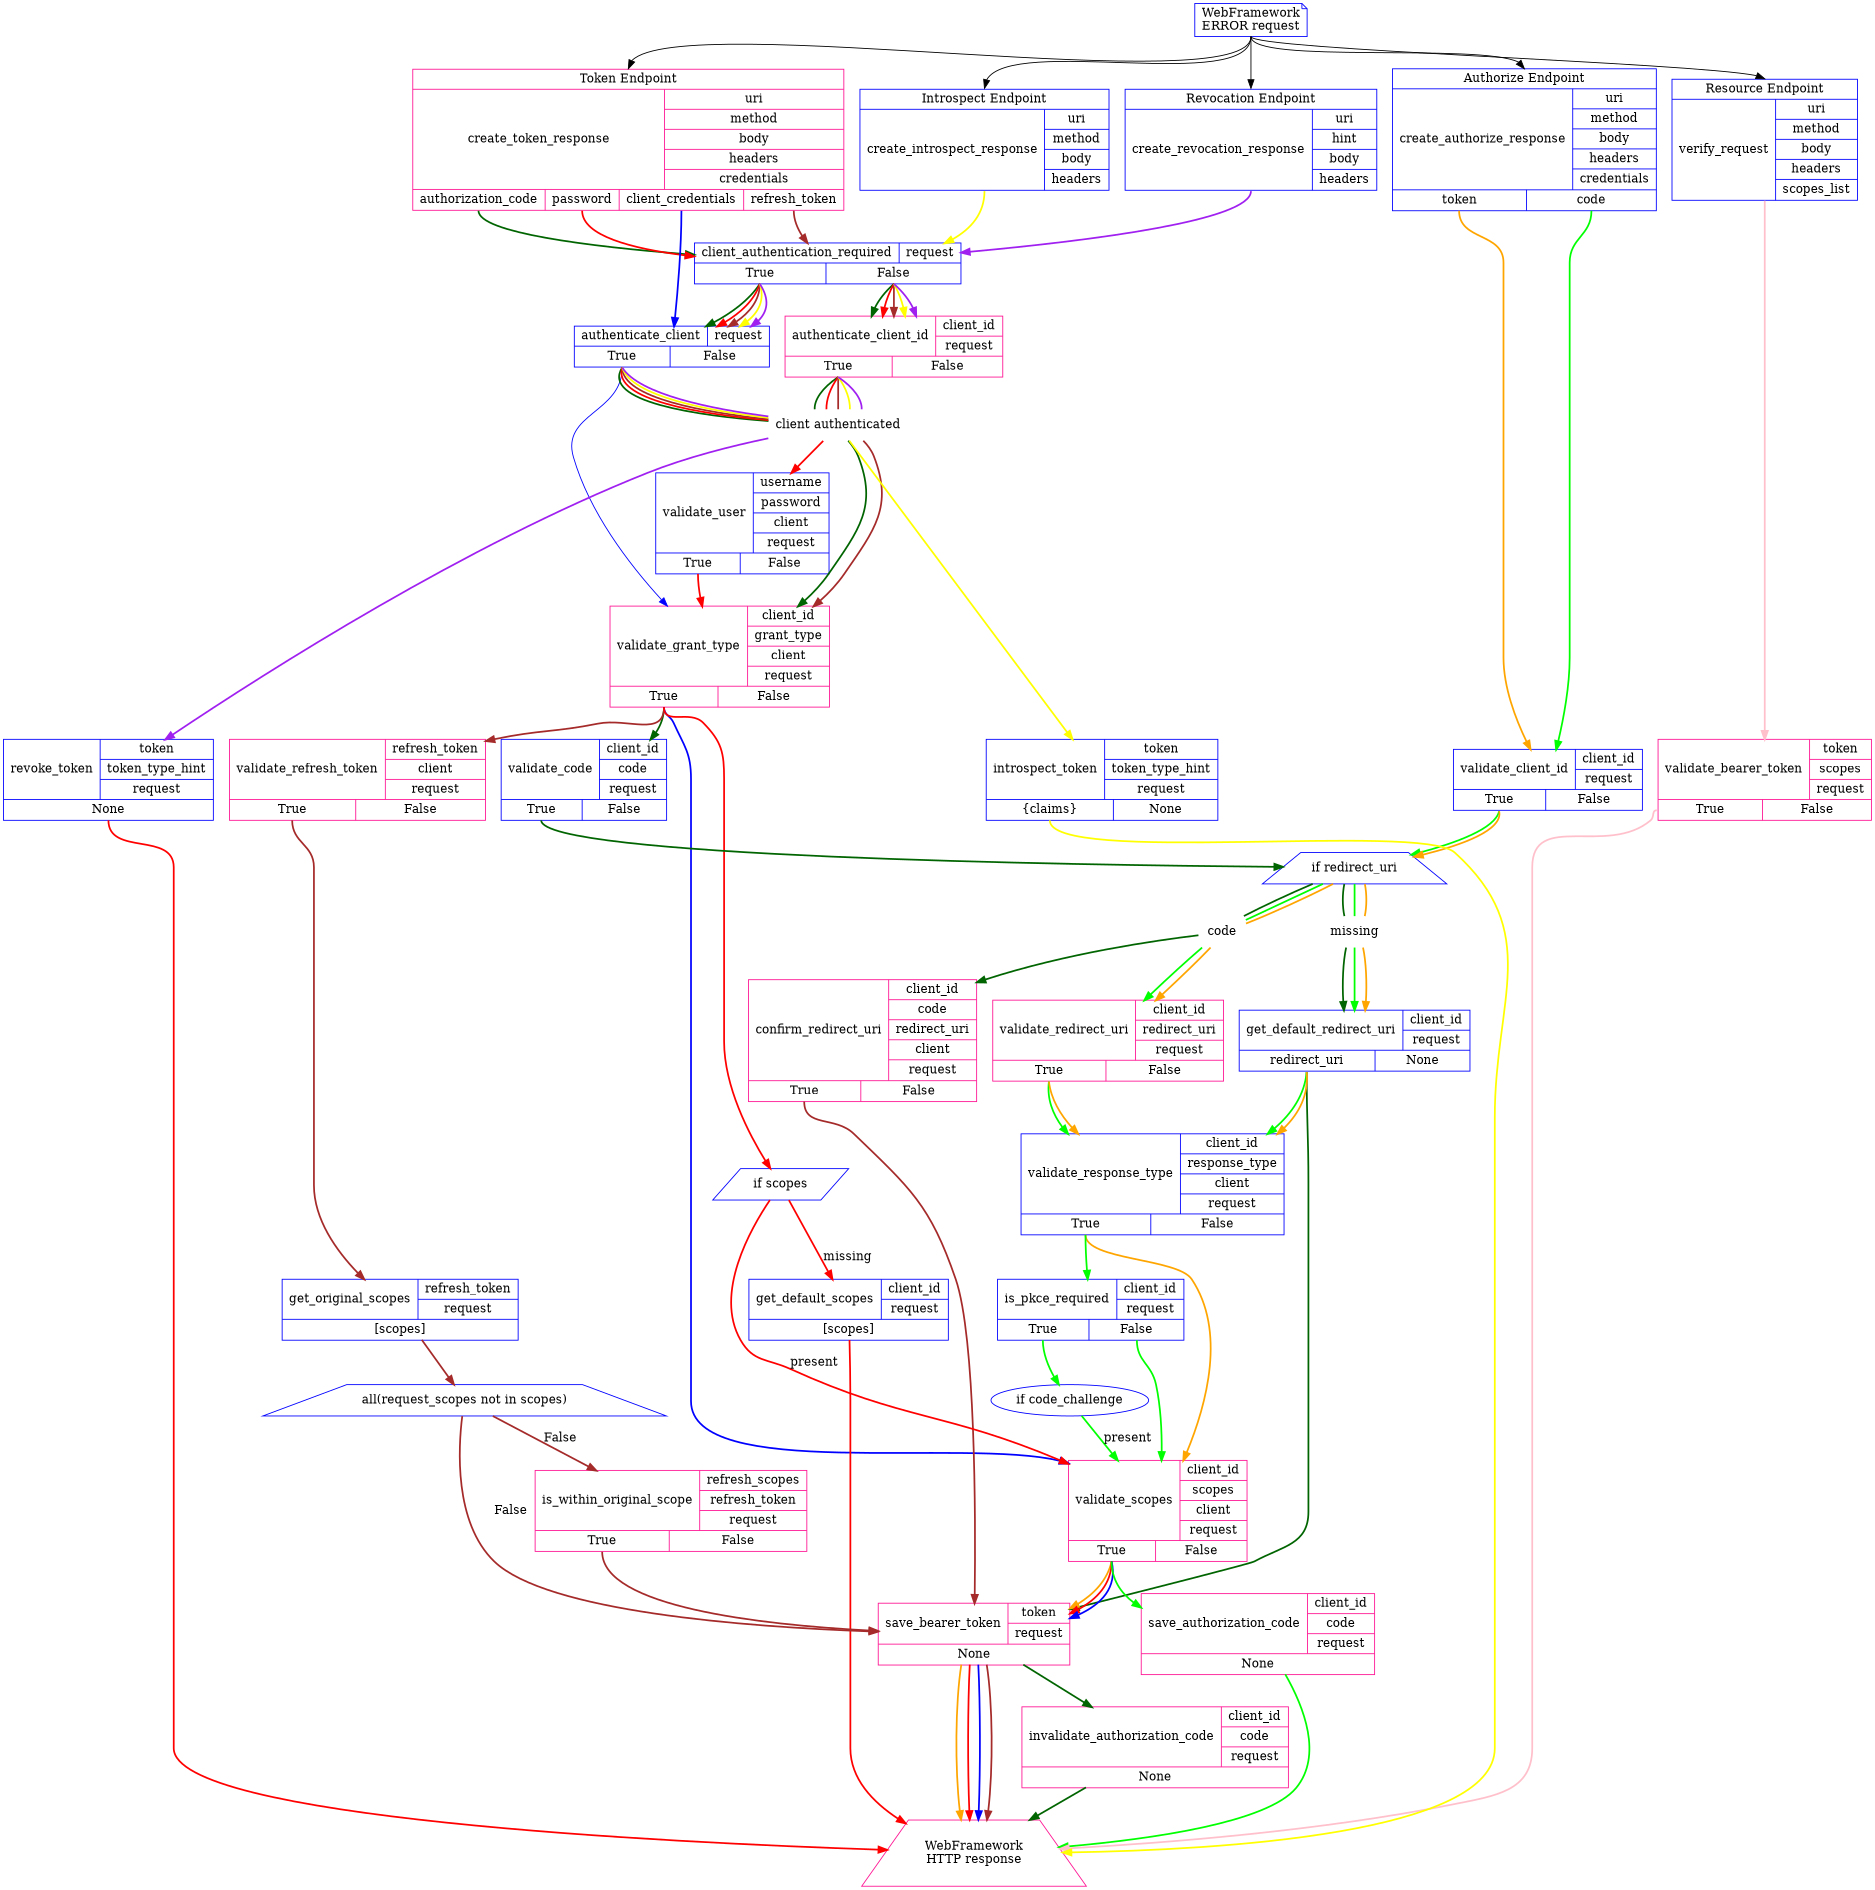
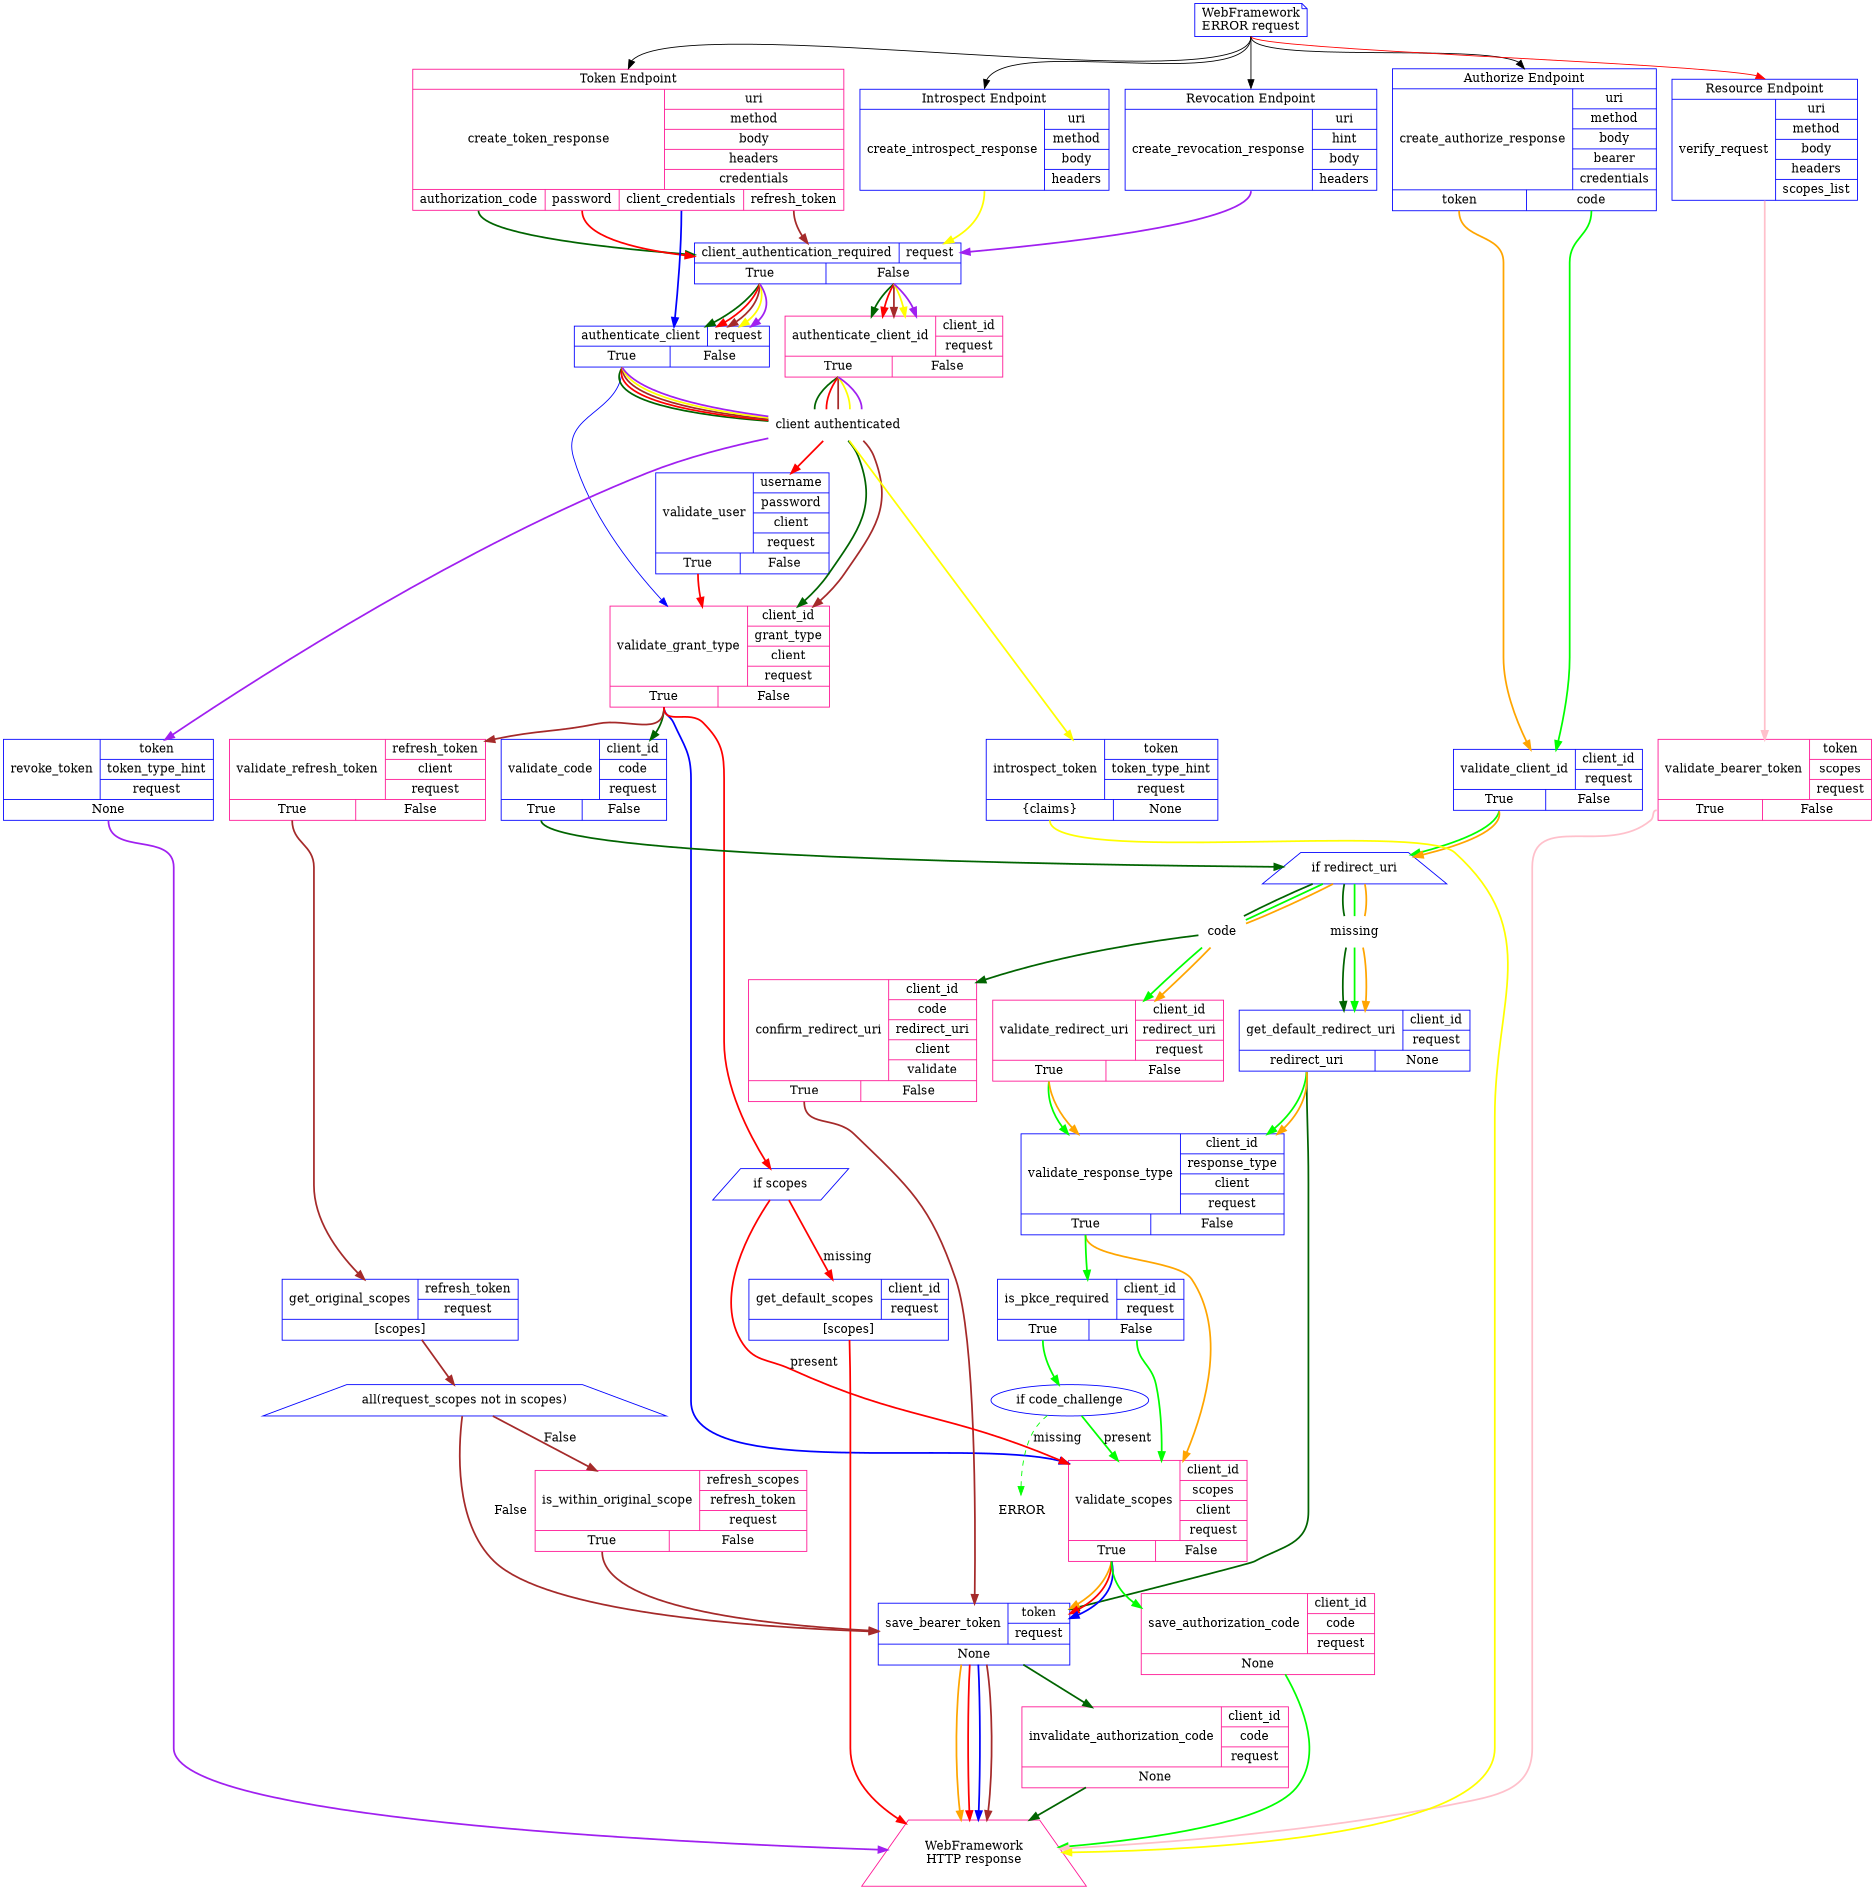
(1529, 59) -> (1529, 59)
(1615, 158) -> (1615, 158)
(933, 1070) -> (933, 1070)
none -> (1022, 1511)
(174, 1624) -> (174, 1624)
(974, 1634) -> (974, 1634)
